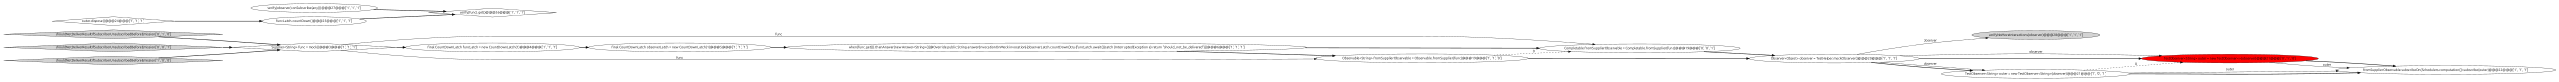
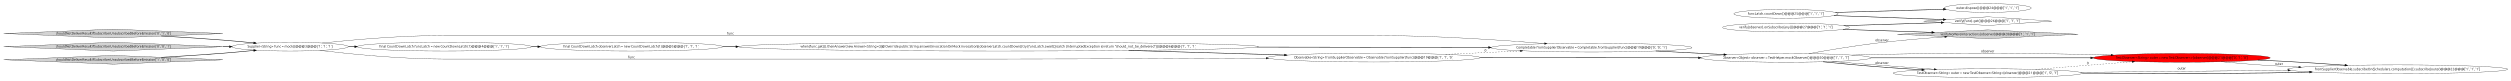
(113, 21) -> (1988, 8)
(217, 21) -> (1889, 11)
none -> (1887, 31)
(2036, 35) -> (1988, 34)
(314, 47) -> (290, 47)
